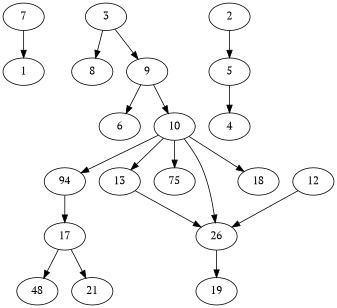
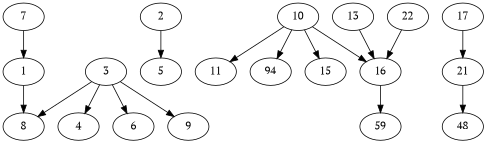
none -> (24, 95)
(230, 95) -> (94, 96)
(135, 96) -> (118, 96)
(159, 96) -> none
(150, 151) -> none
(175, 181) -> (326, 72)
(258, 181) -> (216, 72)
(313, 181) -> (408, 17)
(65, 205) -> none
(217, 236) -> (380, 72)
(53, 260) -> (463, 95)
(217, 291) -> (380, 127)
